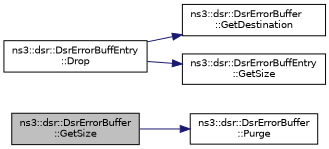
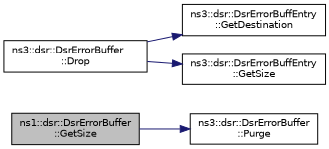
(254, 20) -> (254, 20)
(76, 56) -> (76, 56)
(76, 129) -> (76, 129)
